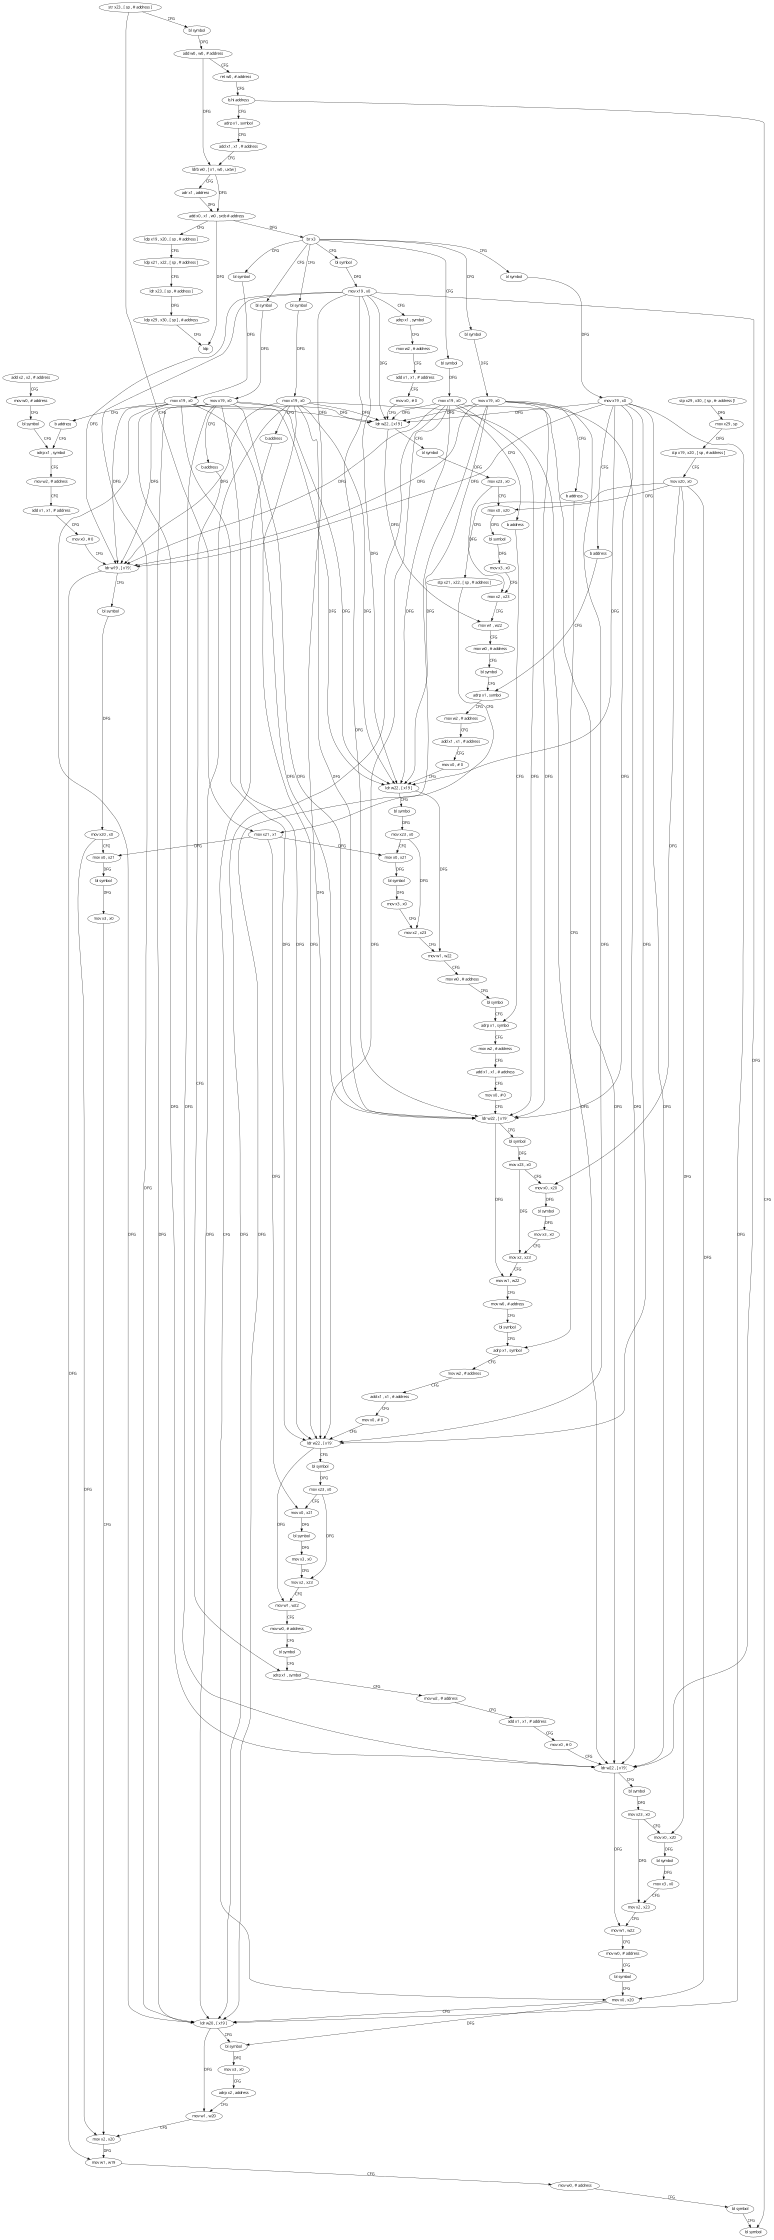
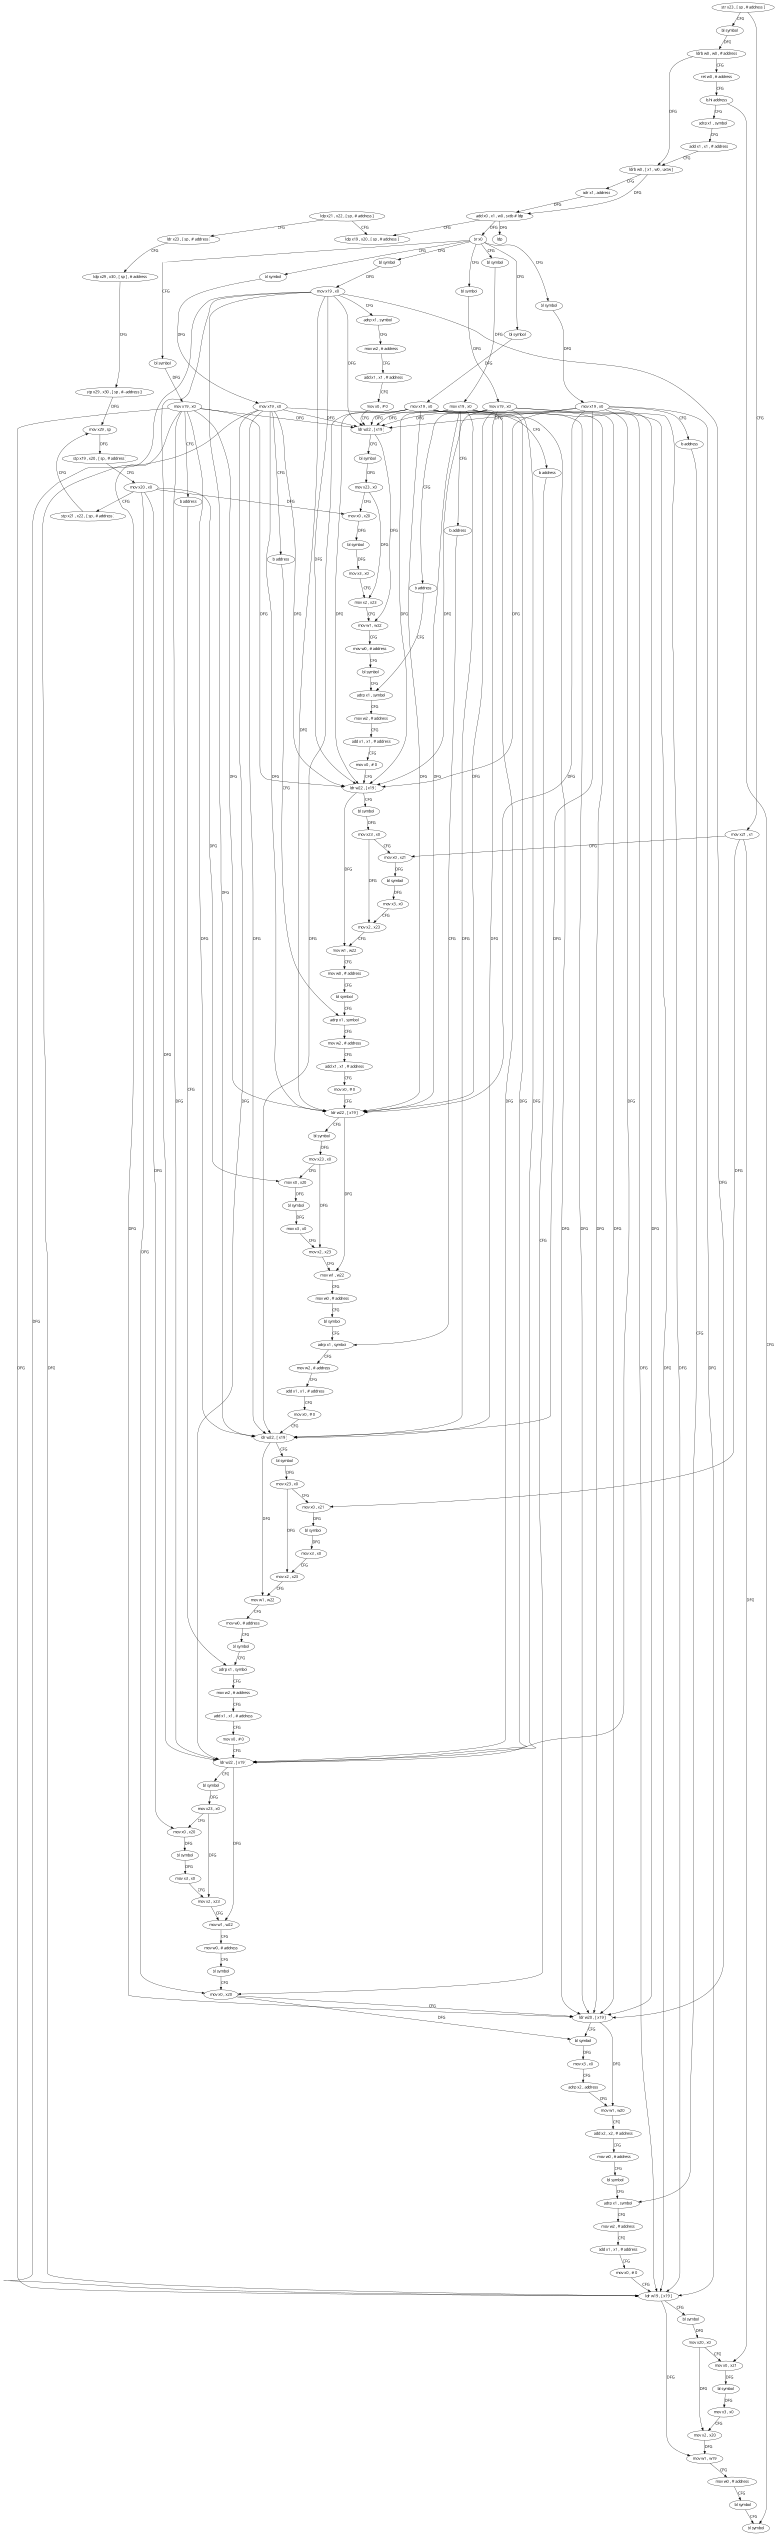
(203, 54) -> (716, 54)
(217, 216) -> (500, 216)
(311, 239) -> (478, 239)
(171, 250) -> (359, 227)
(175, 306) -> (155, 251)
(188, 334) -> (120, 334)
(476, 766) -> (57, 470)
(155, 2128) -> (613, 2121)
